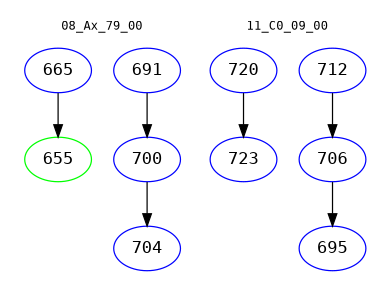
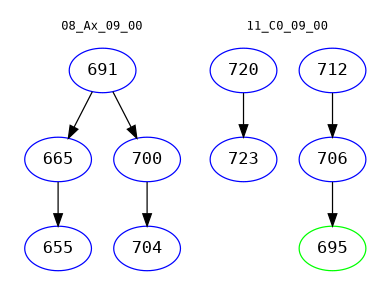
(103, 27) -> (103, 27)
none -> (83, 109)
(58, 159) -> (58, 248)
(333, 248) -> (333, 248)
